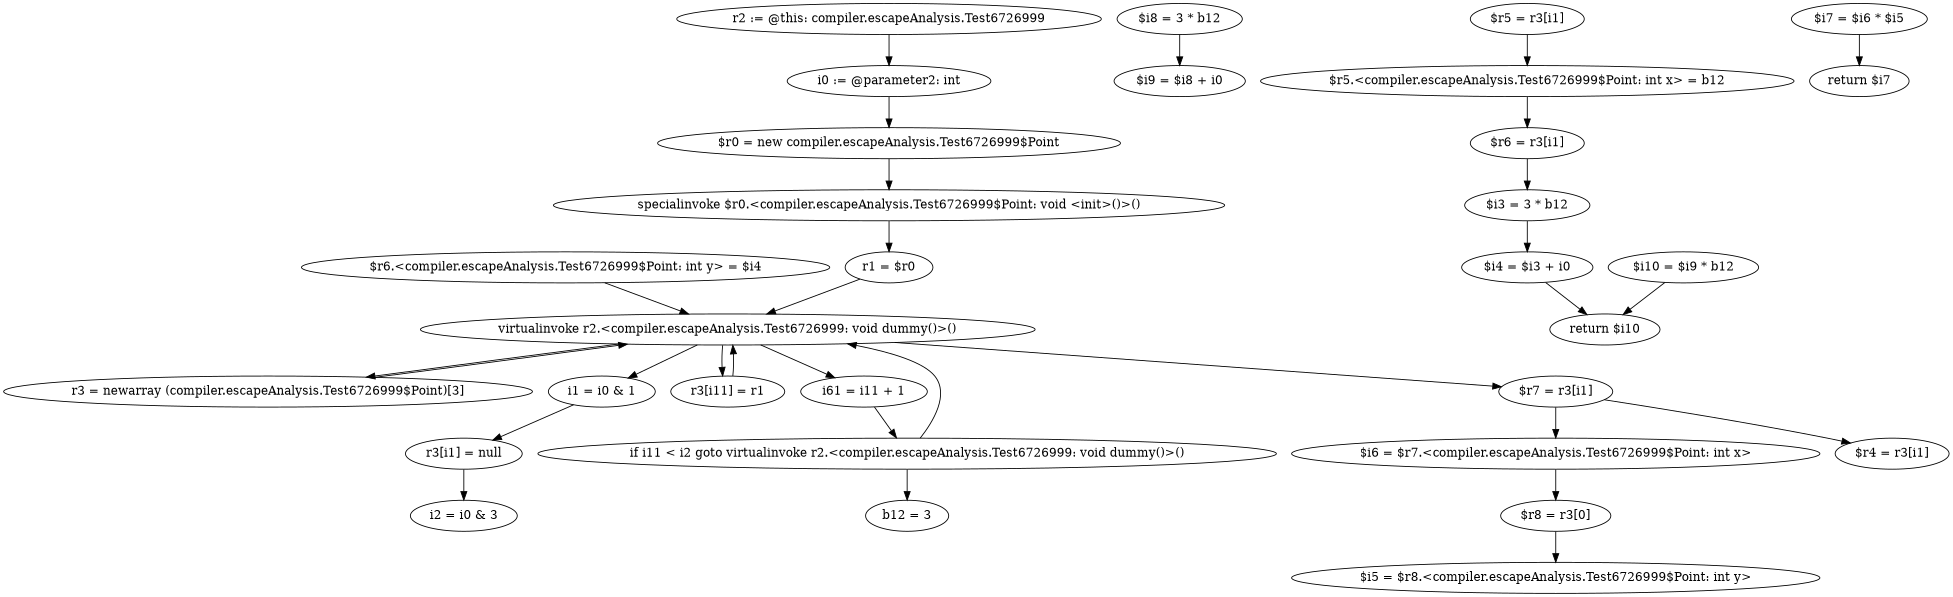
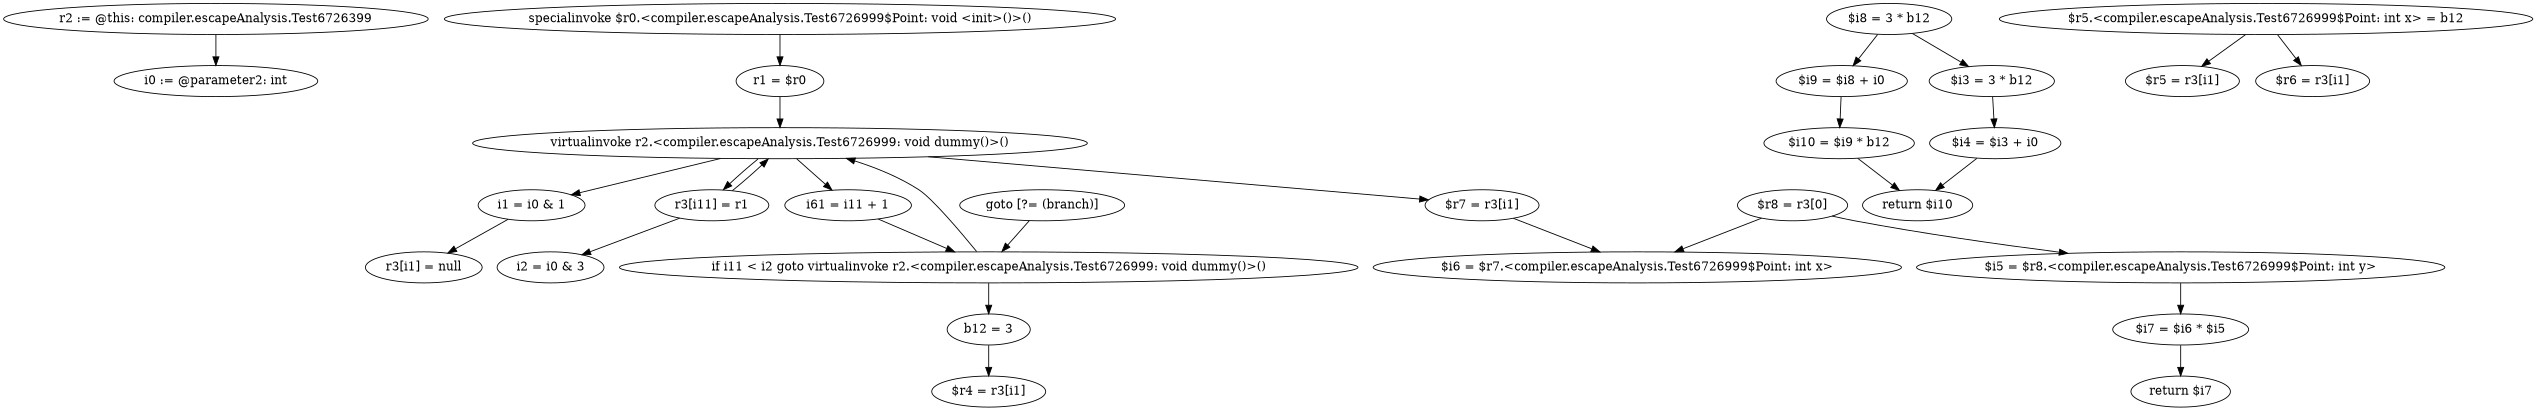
(889, 19) -> (216, 19)
(1527, 46) -> (2227, 48)
none -> (1841, 108)
(889, 143) -> none
(1527, 170) -> (1937, 48)
none -> (1042, 205)
(566, 267) -> none
none -> (2181, 294)
(268, 392) -> none
(1723, 419) -> (989, 356)
(464, 480) -> (635, 235)
(1556, 480) -> (1722, 233)
